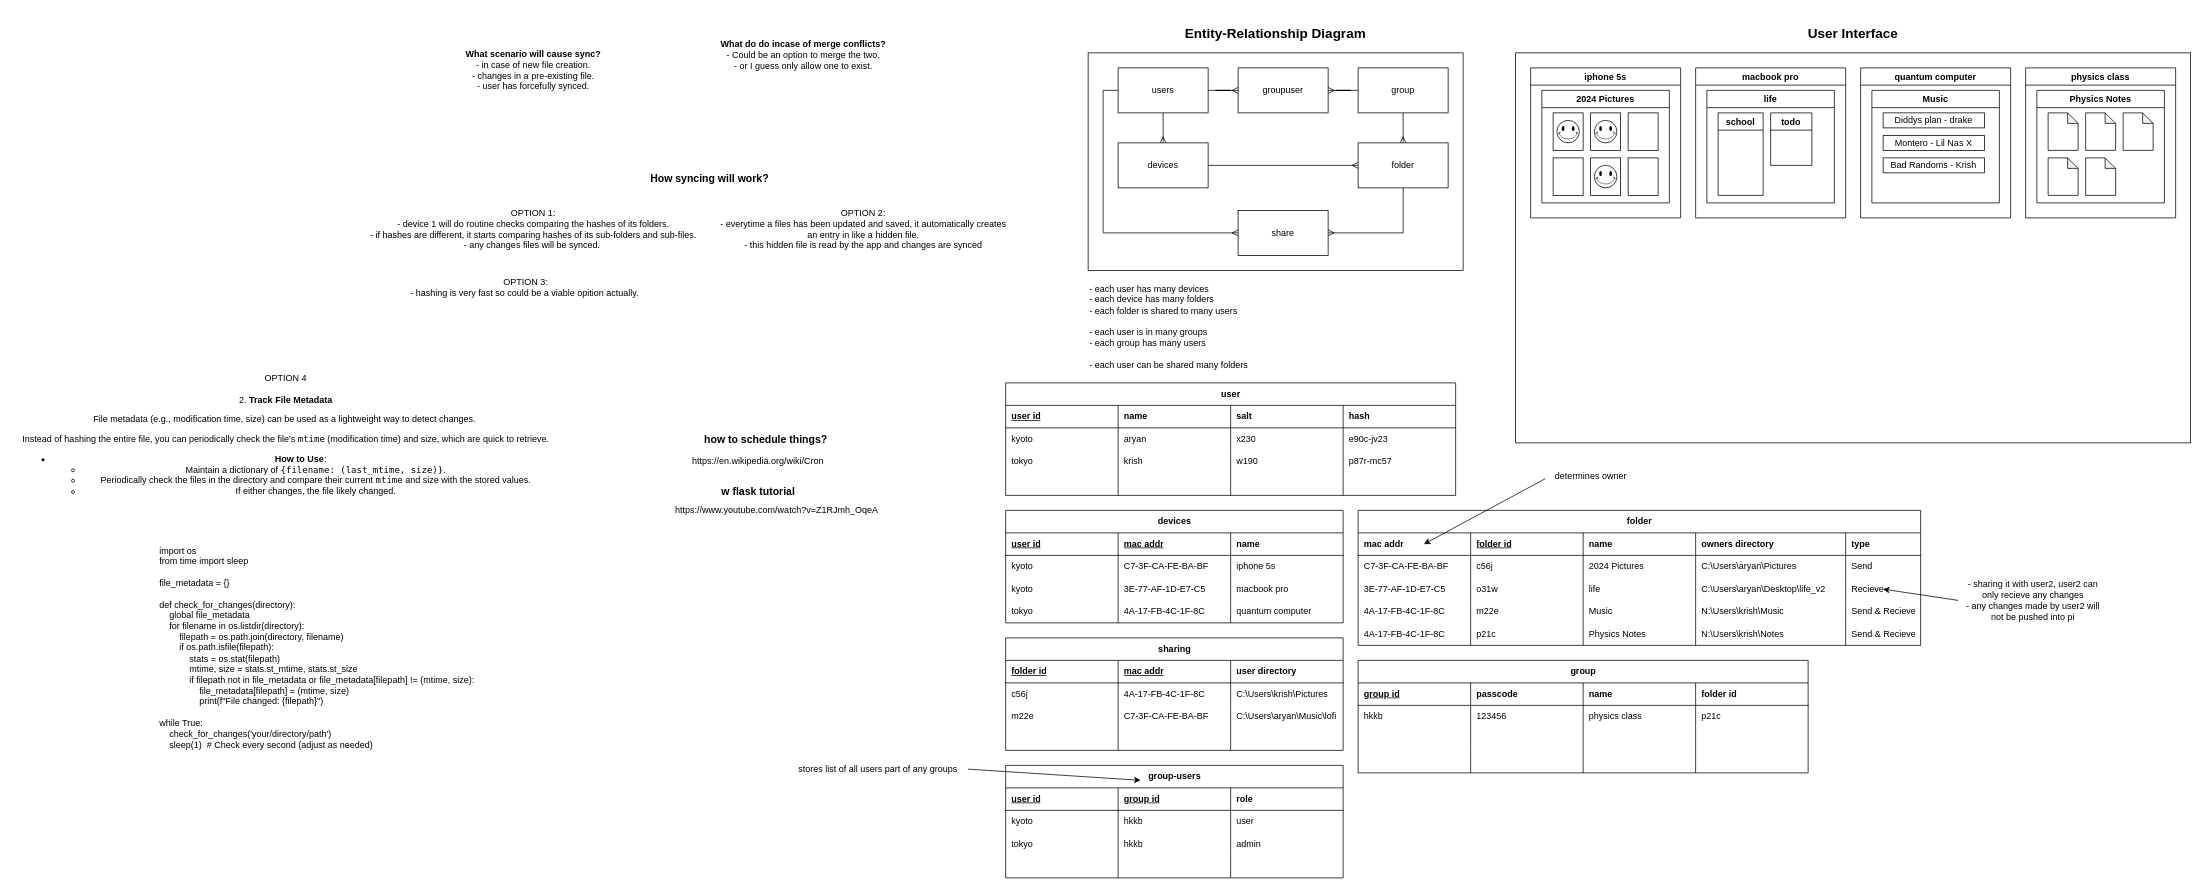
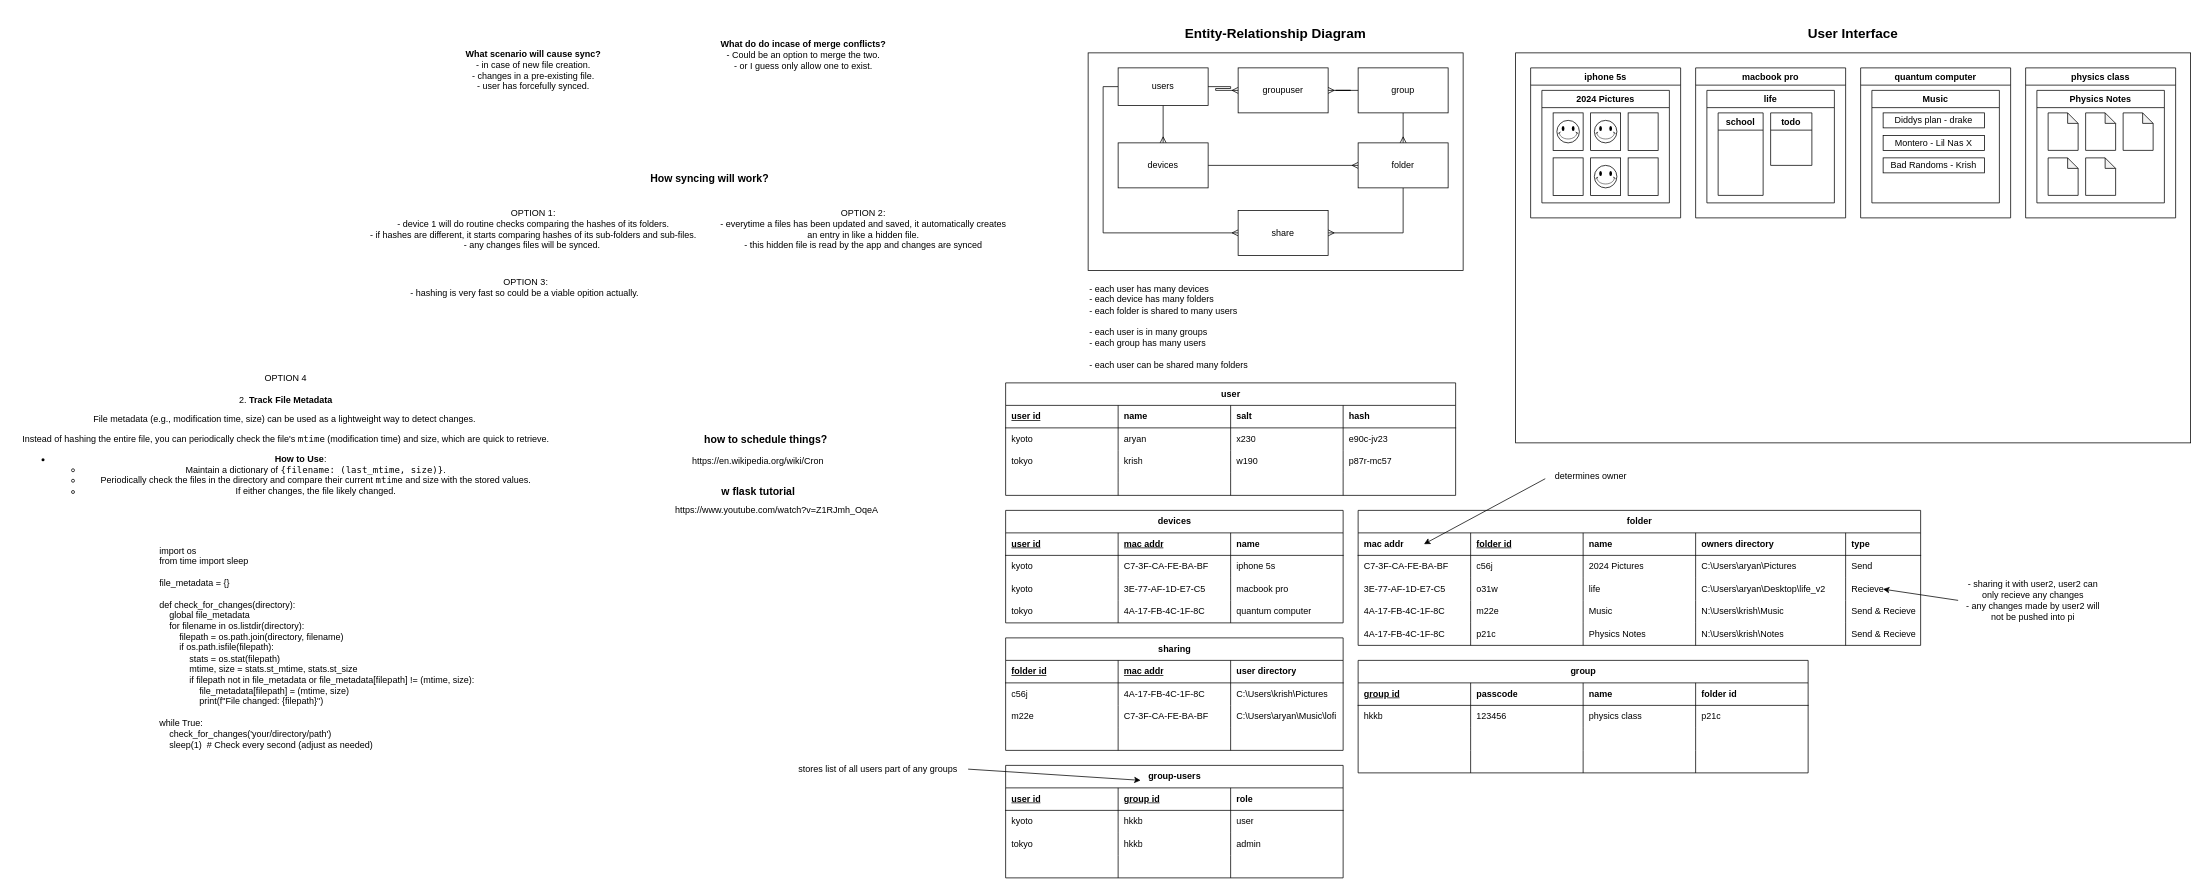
(1163, 90) -> (1163, 87)
